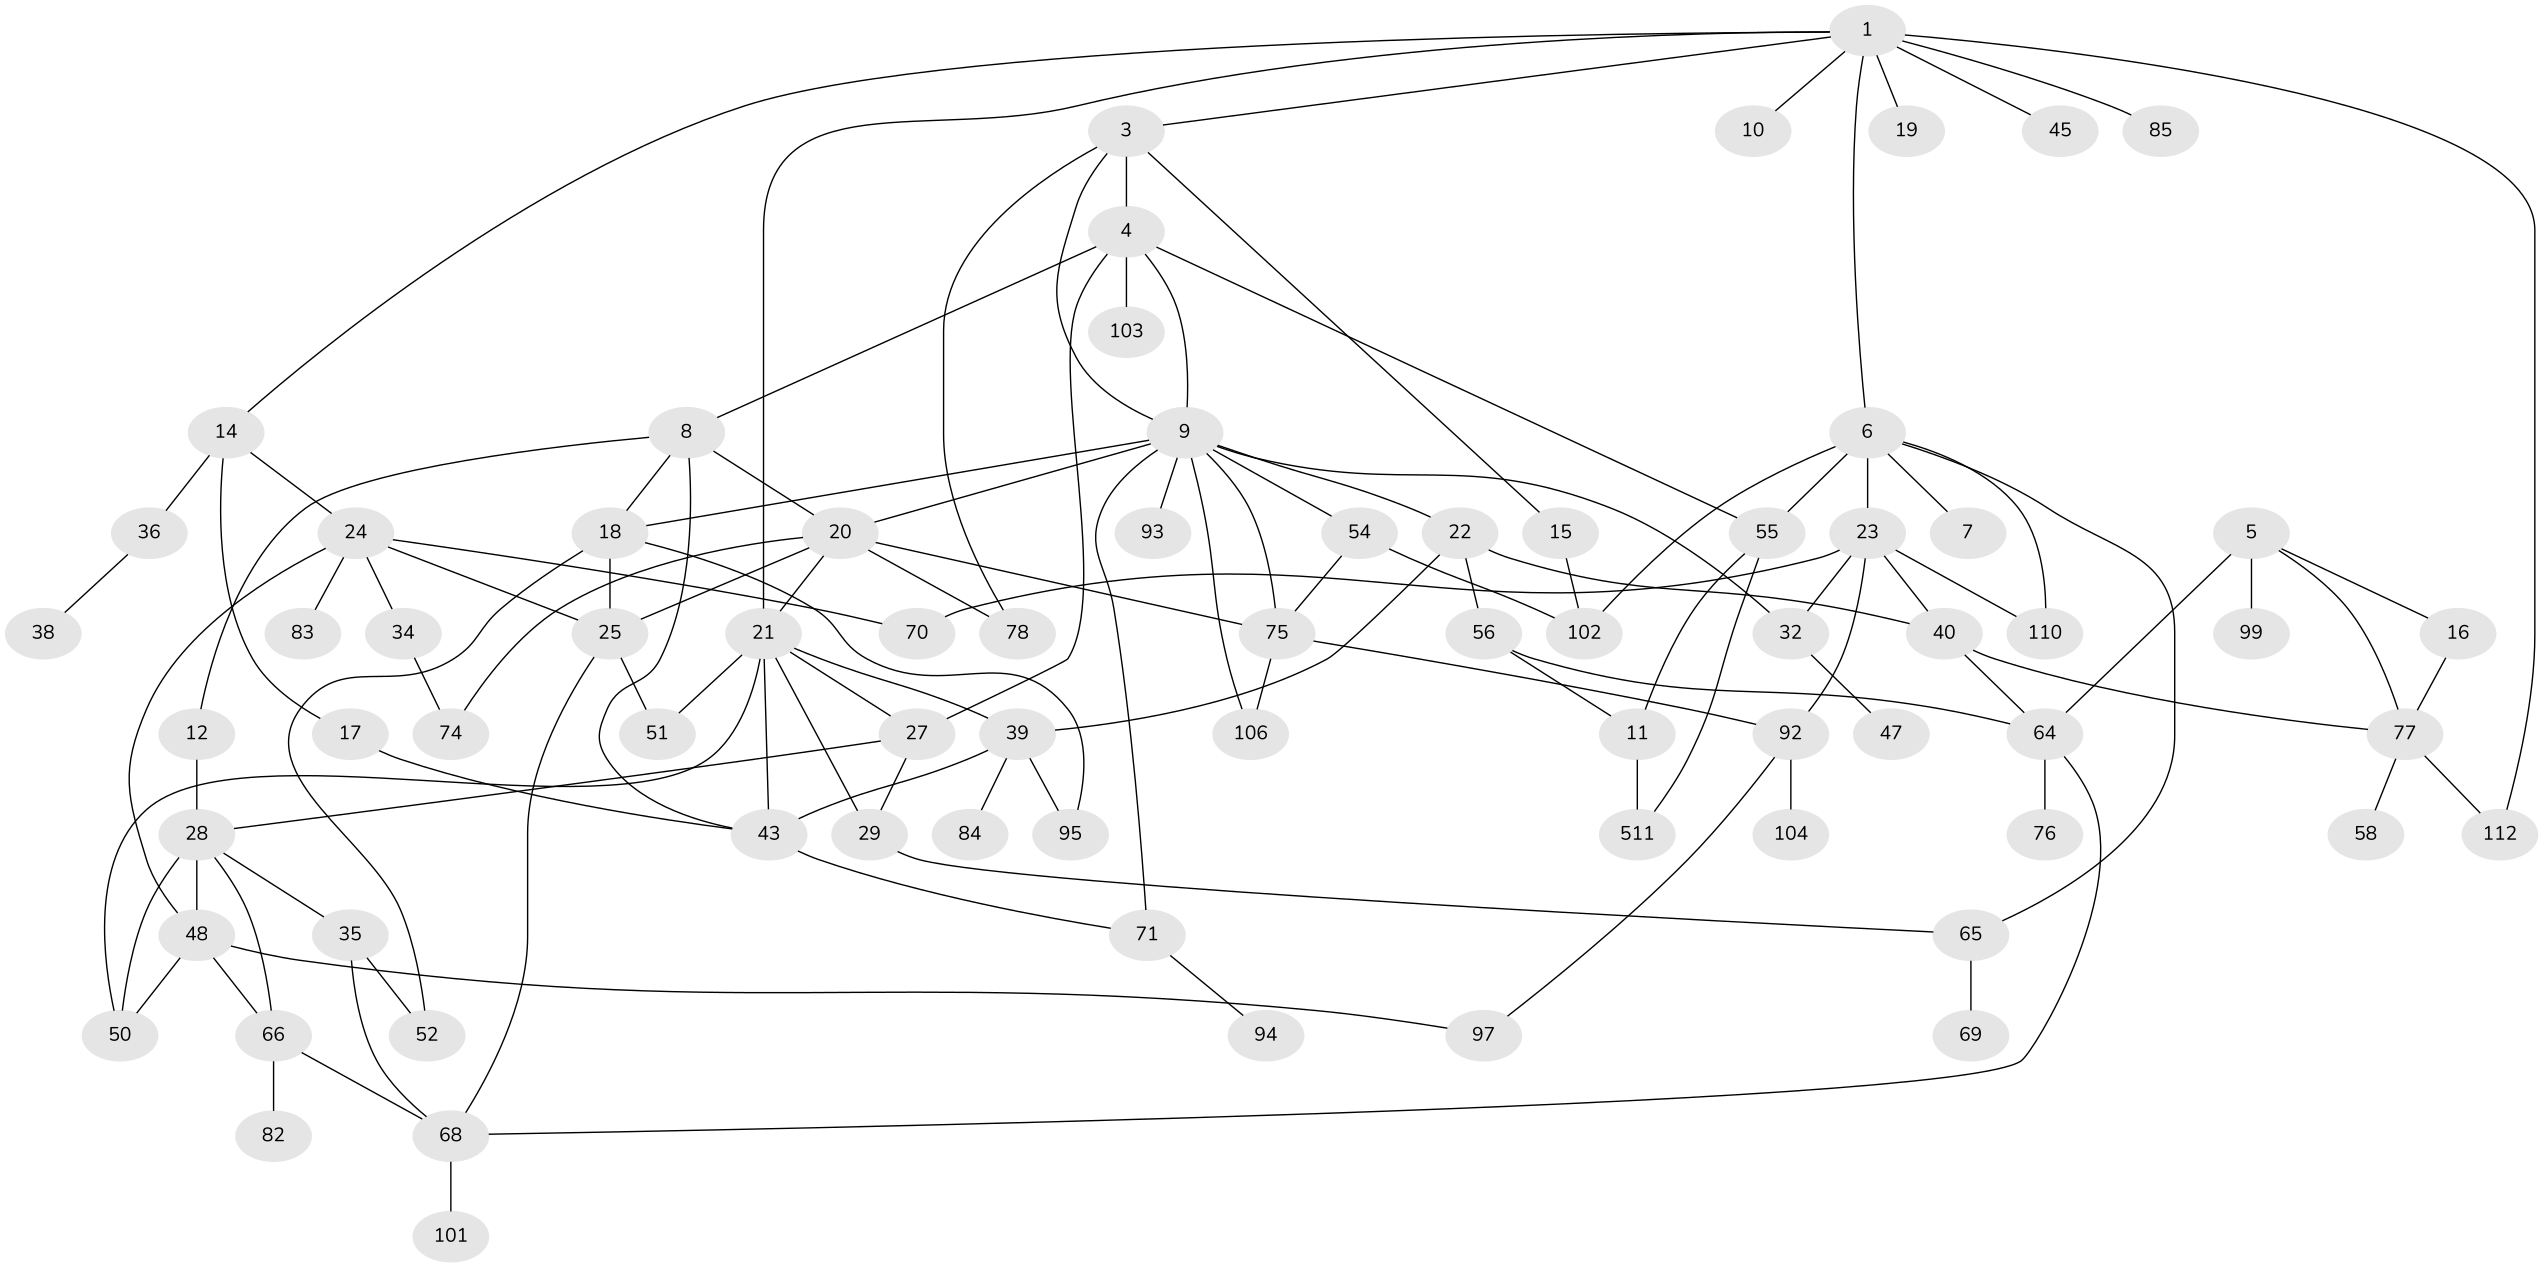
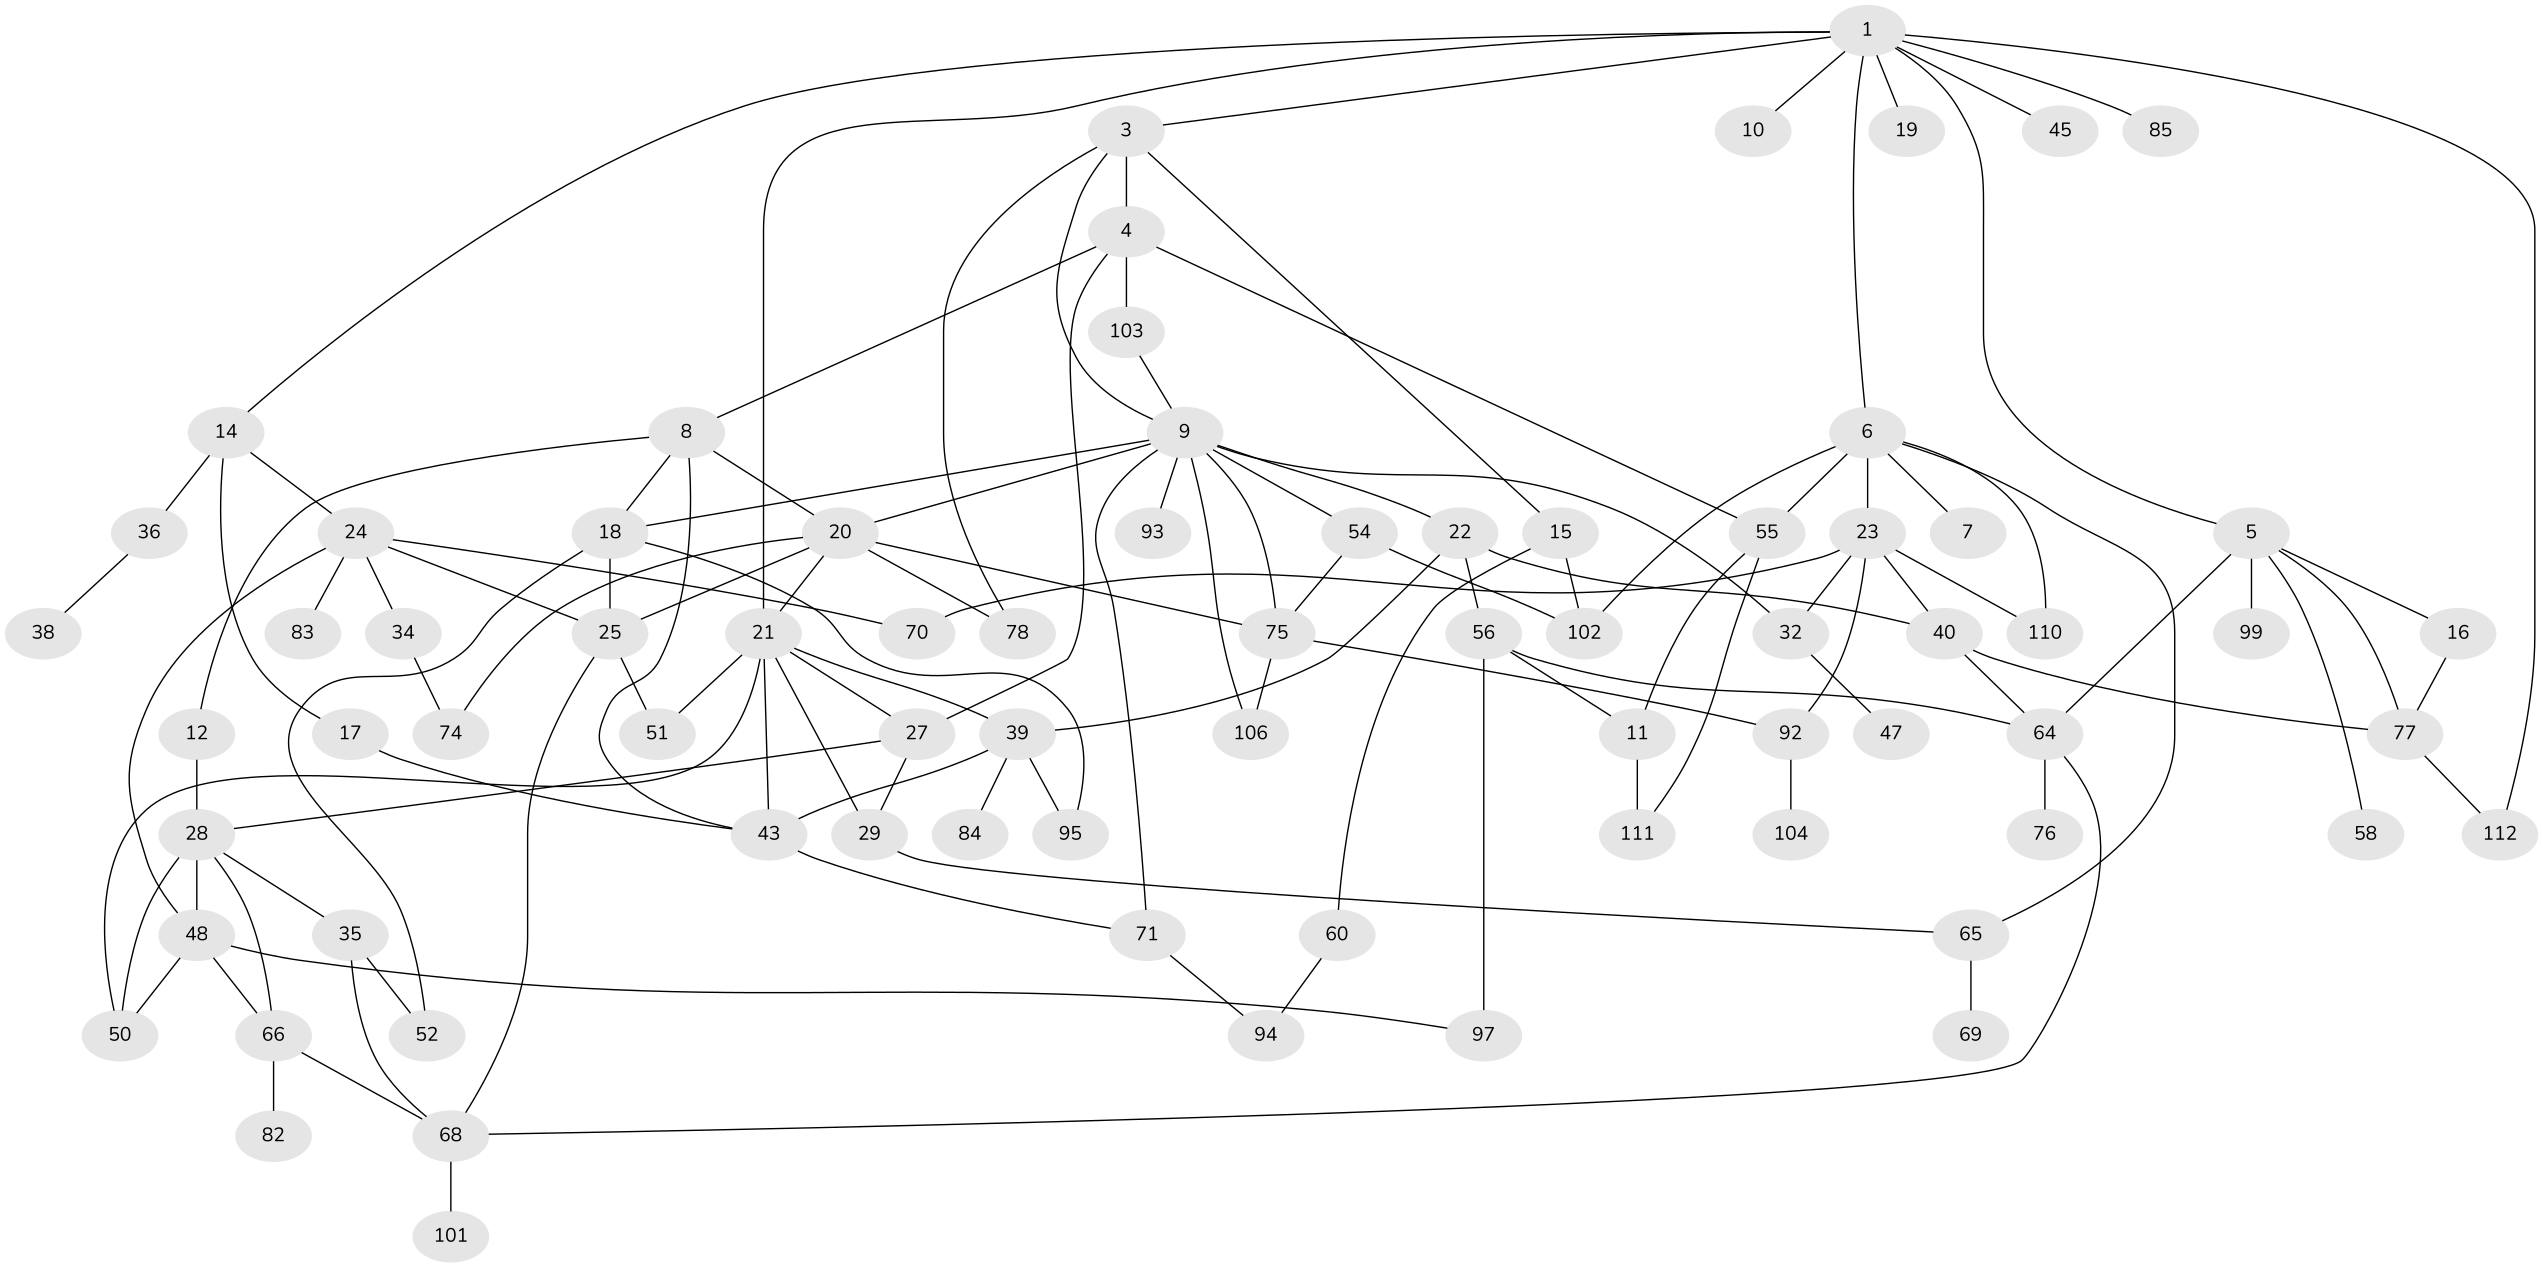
(1182, 326) -> (1156, 382)
none -> (1984, 335)
(2385, 785) -> (2328, 678)
(1637, 835) -> (1637, 835)
(1650, 896) -> (1484, 835)
none -> (1337, 935)
